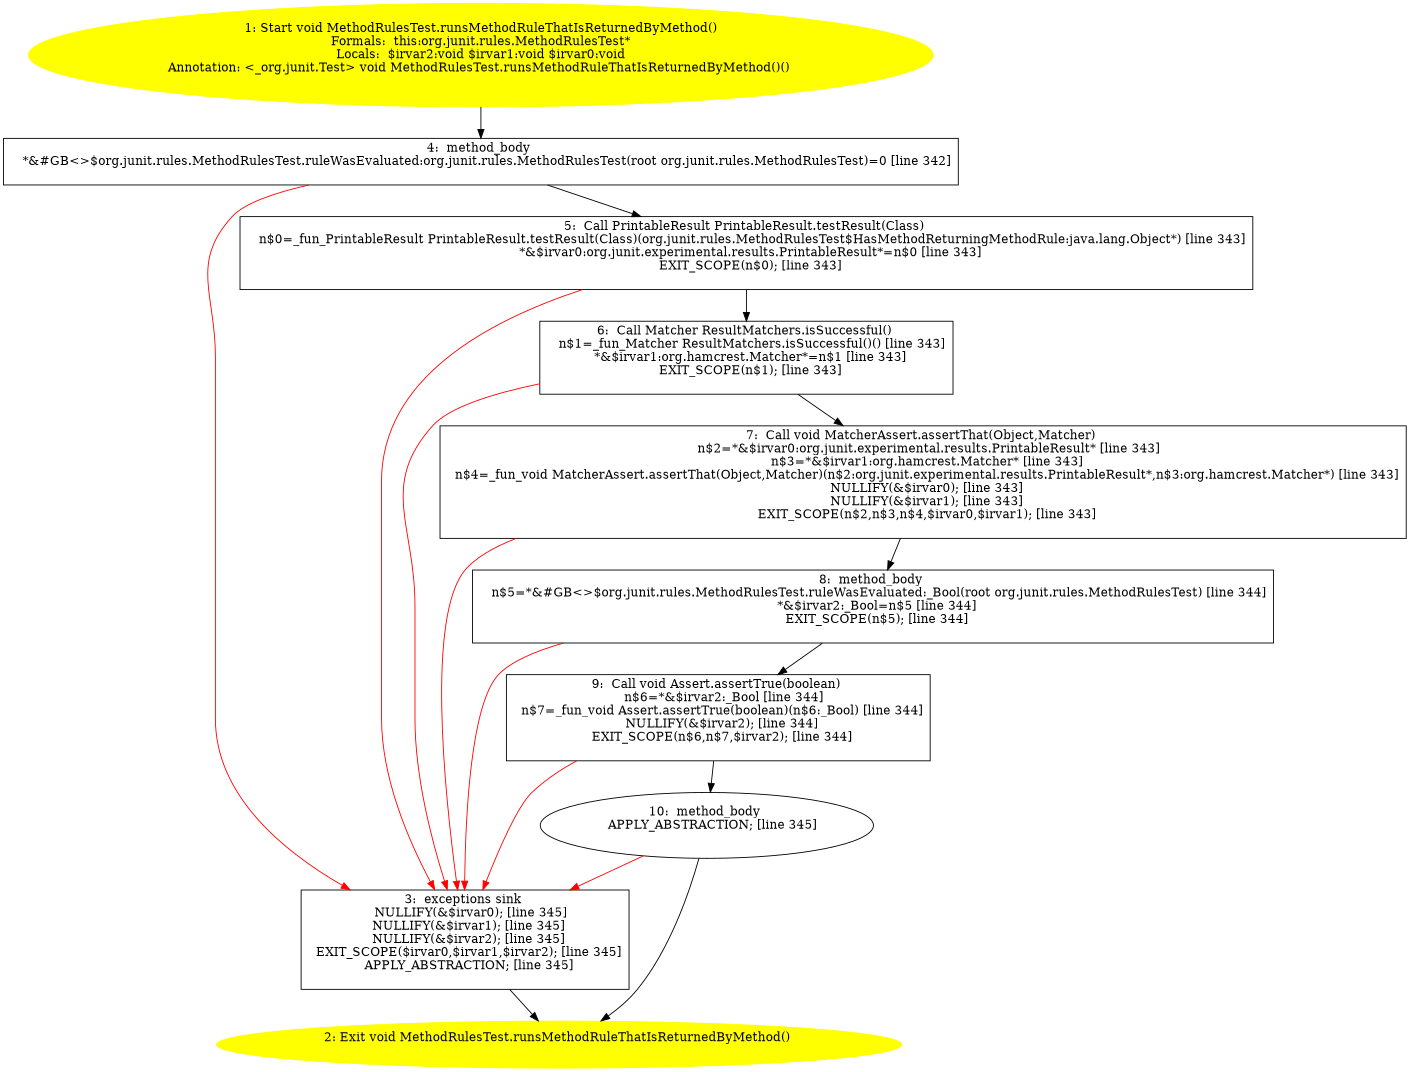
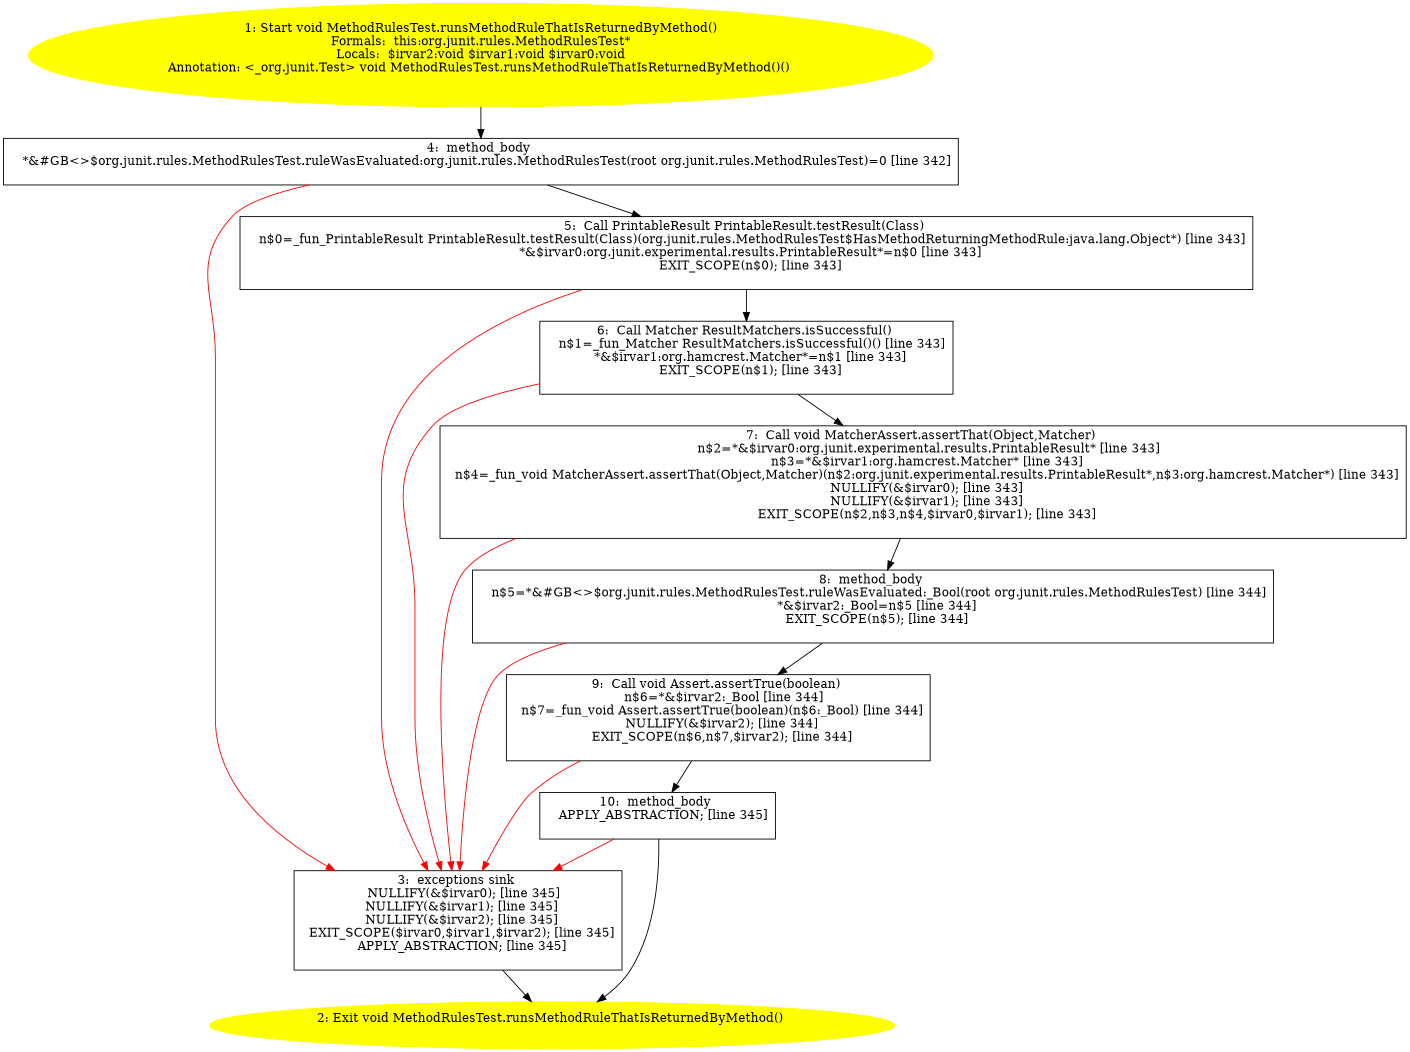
(707, 825) -> (658, 816)
